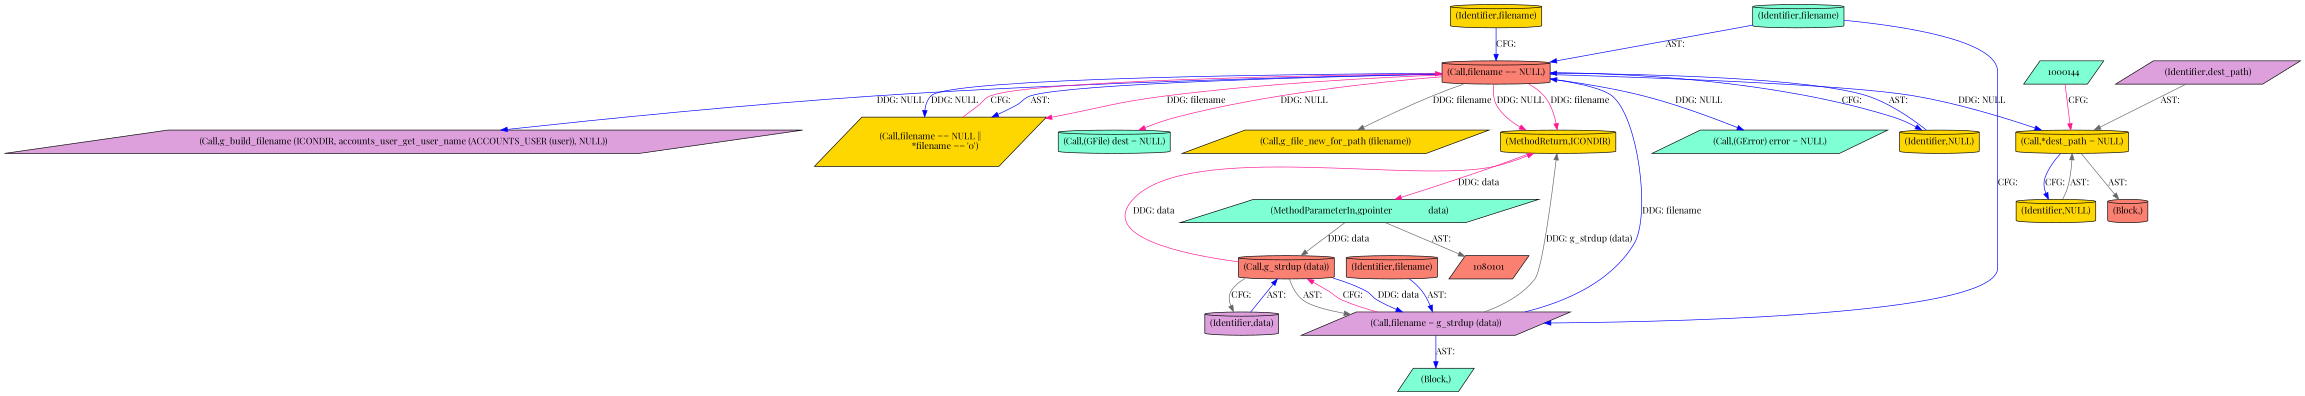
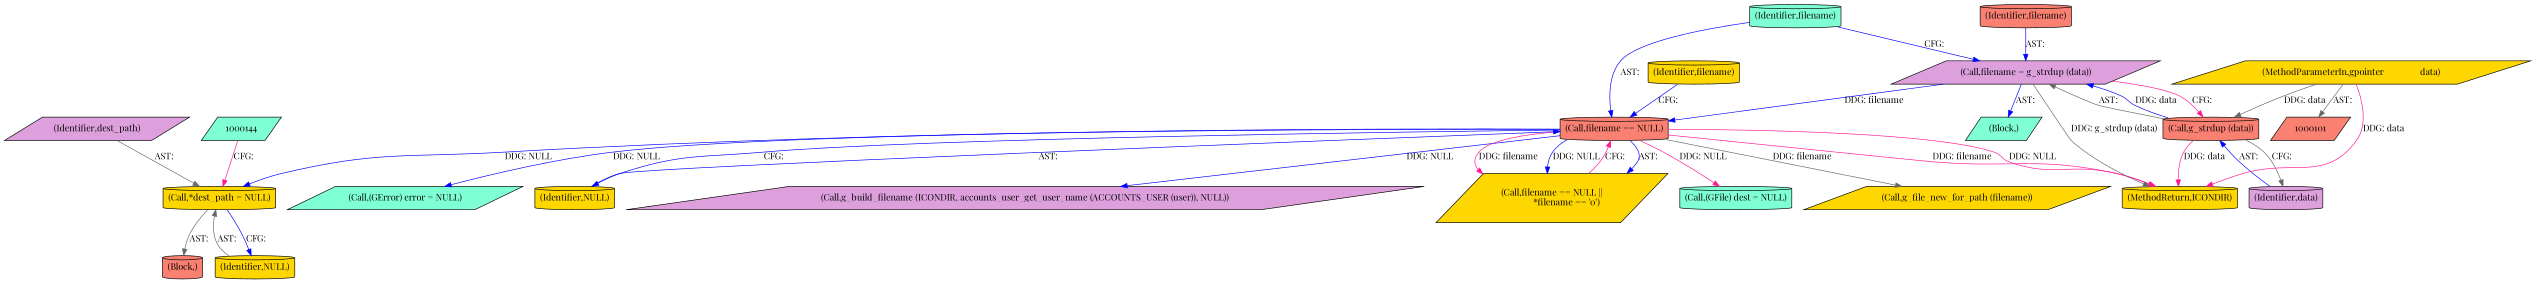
(1466, 176) -> (2317, 166)
(1360, 211) -> (2351, 72)
(1489, 267) -> (2311, 129)
